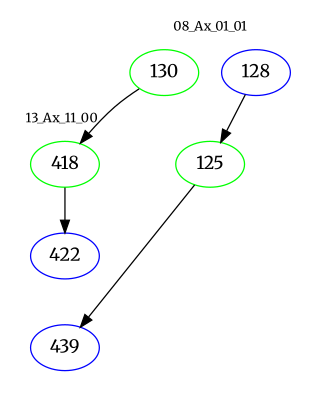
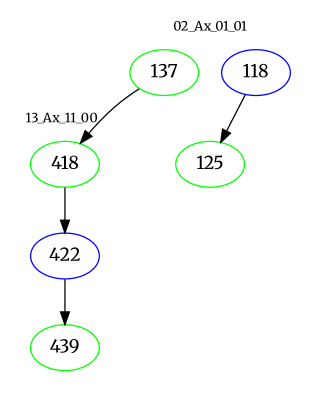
(210, 27) -> (210, 27)
(164, 73) -> (164, 73)
(256, 73) -> (256, 73)
(142, 251) -> (65, 296)
(65, 348) -> (65, 348)
